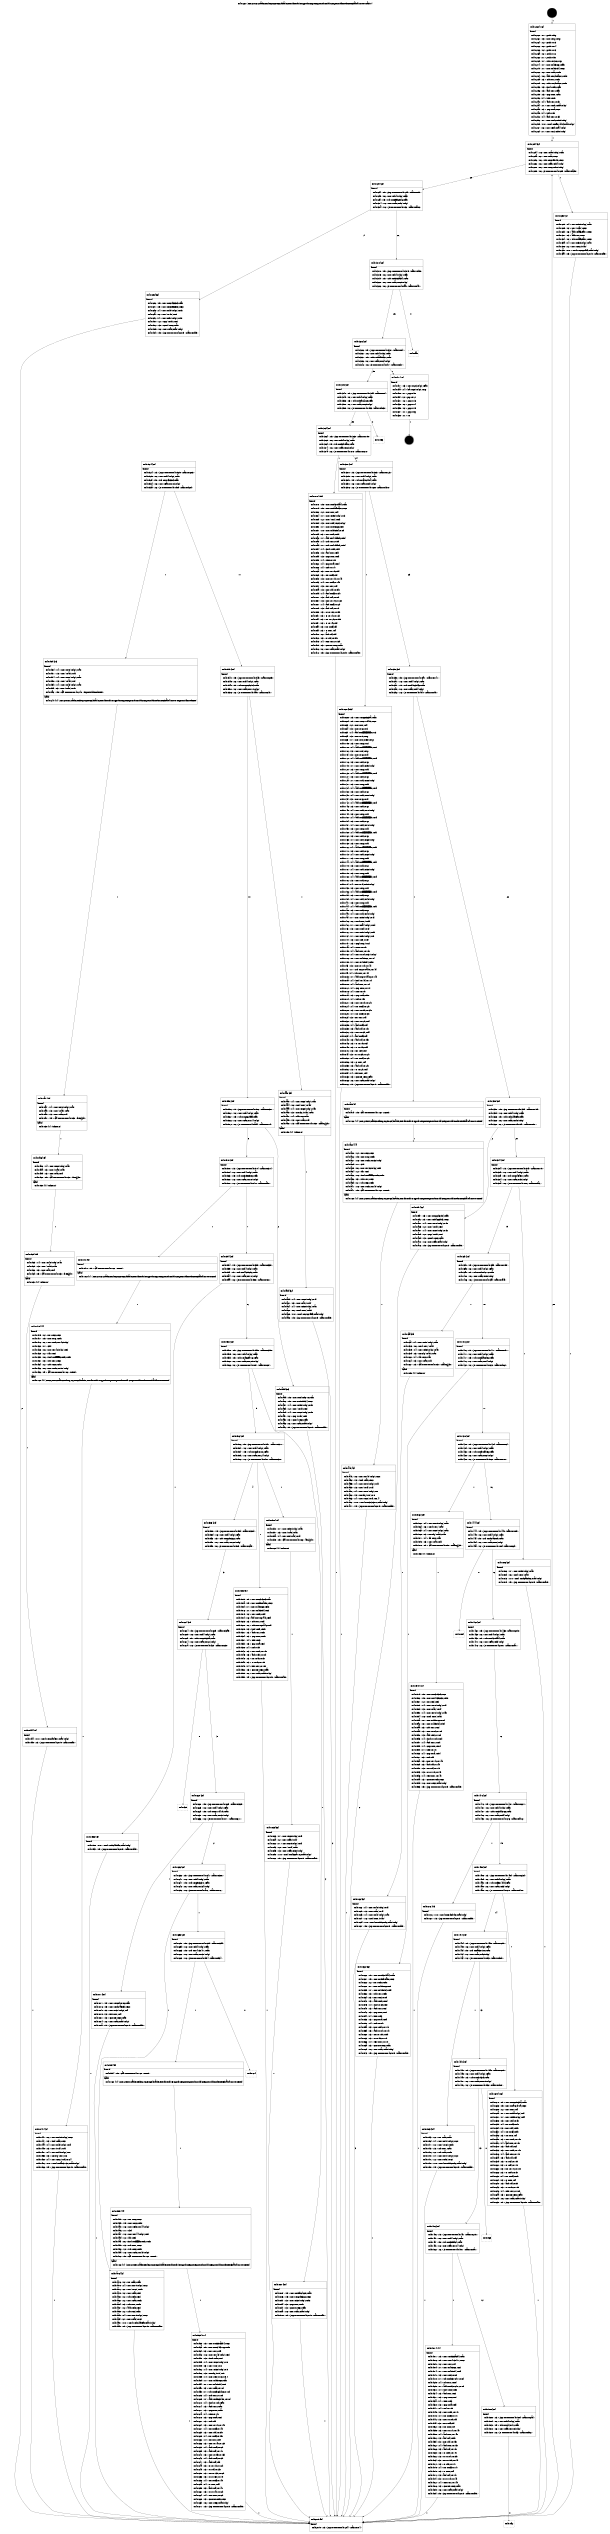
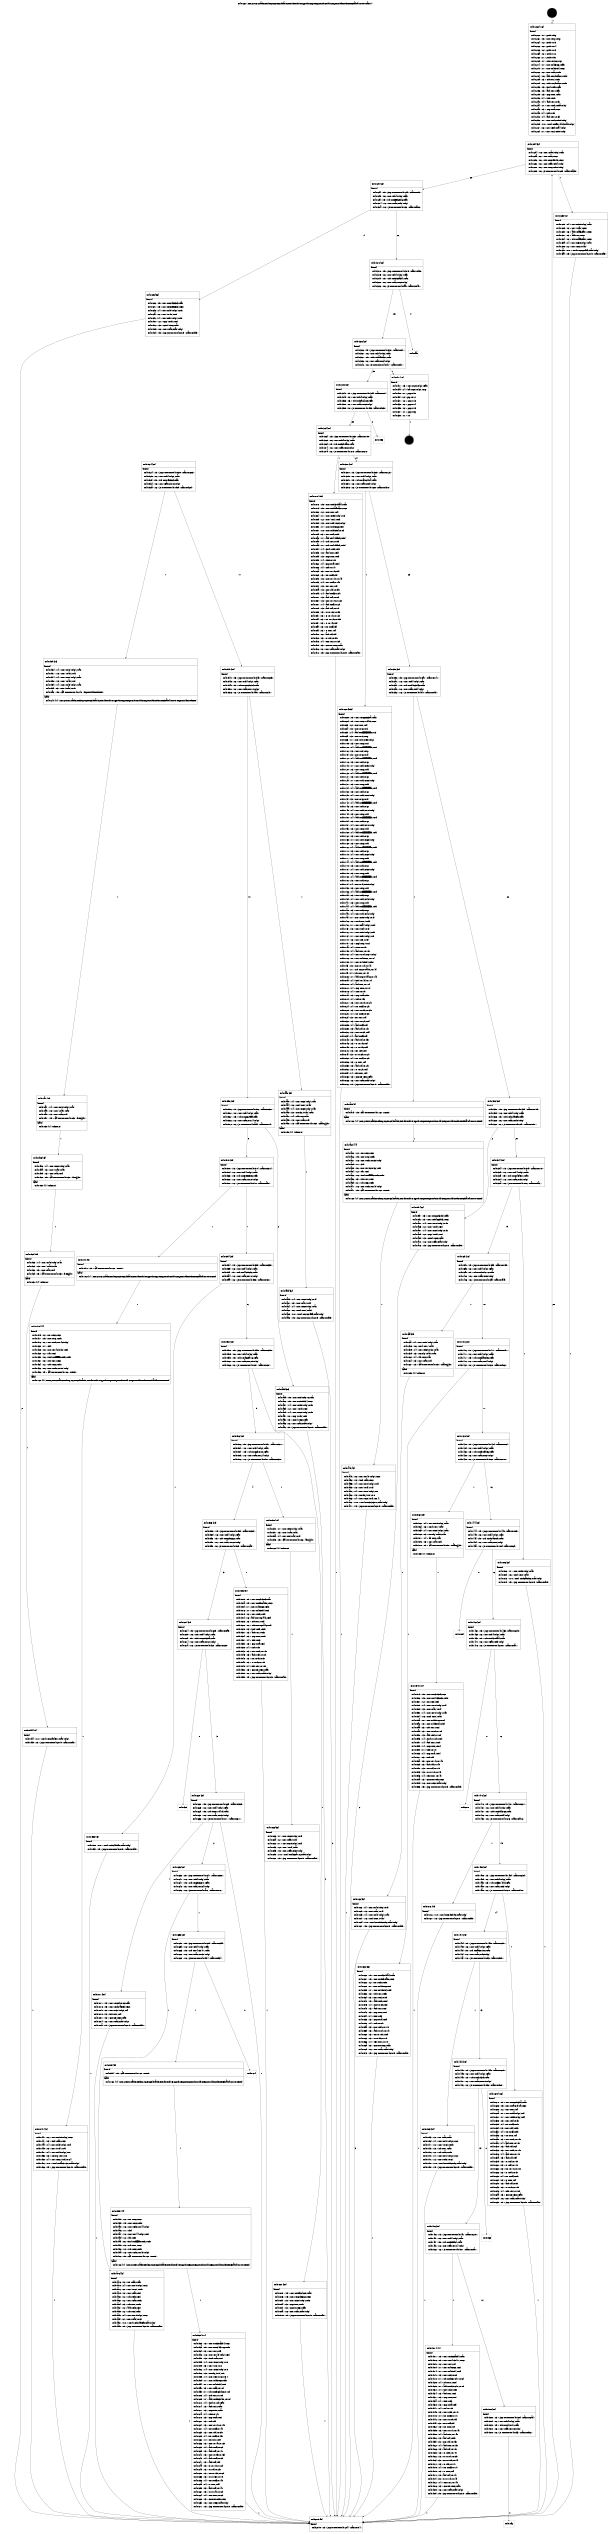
(552, 138) -> none
(259, 1525) -> (240, 1568)
none -> (465, 1808)
(268, 2195) -> (261, 2191)
